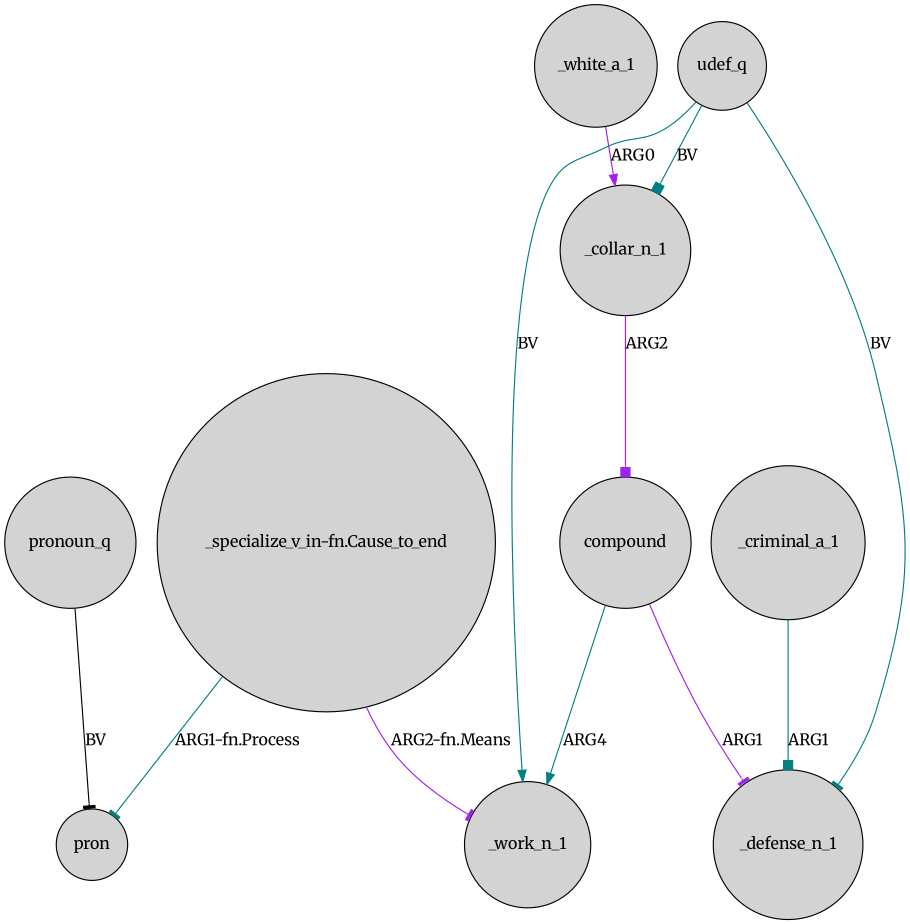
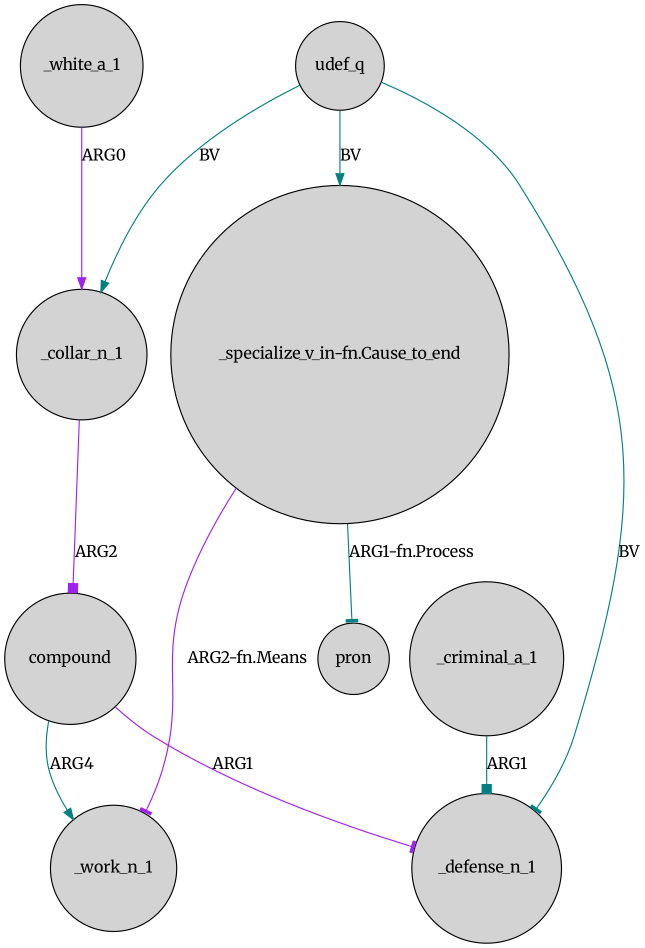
(681, 144) -> (182, 163)
(514, 389) -> (340, 142)
(70, 543) -> none
